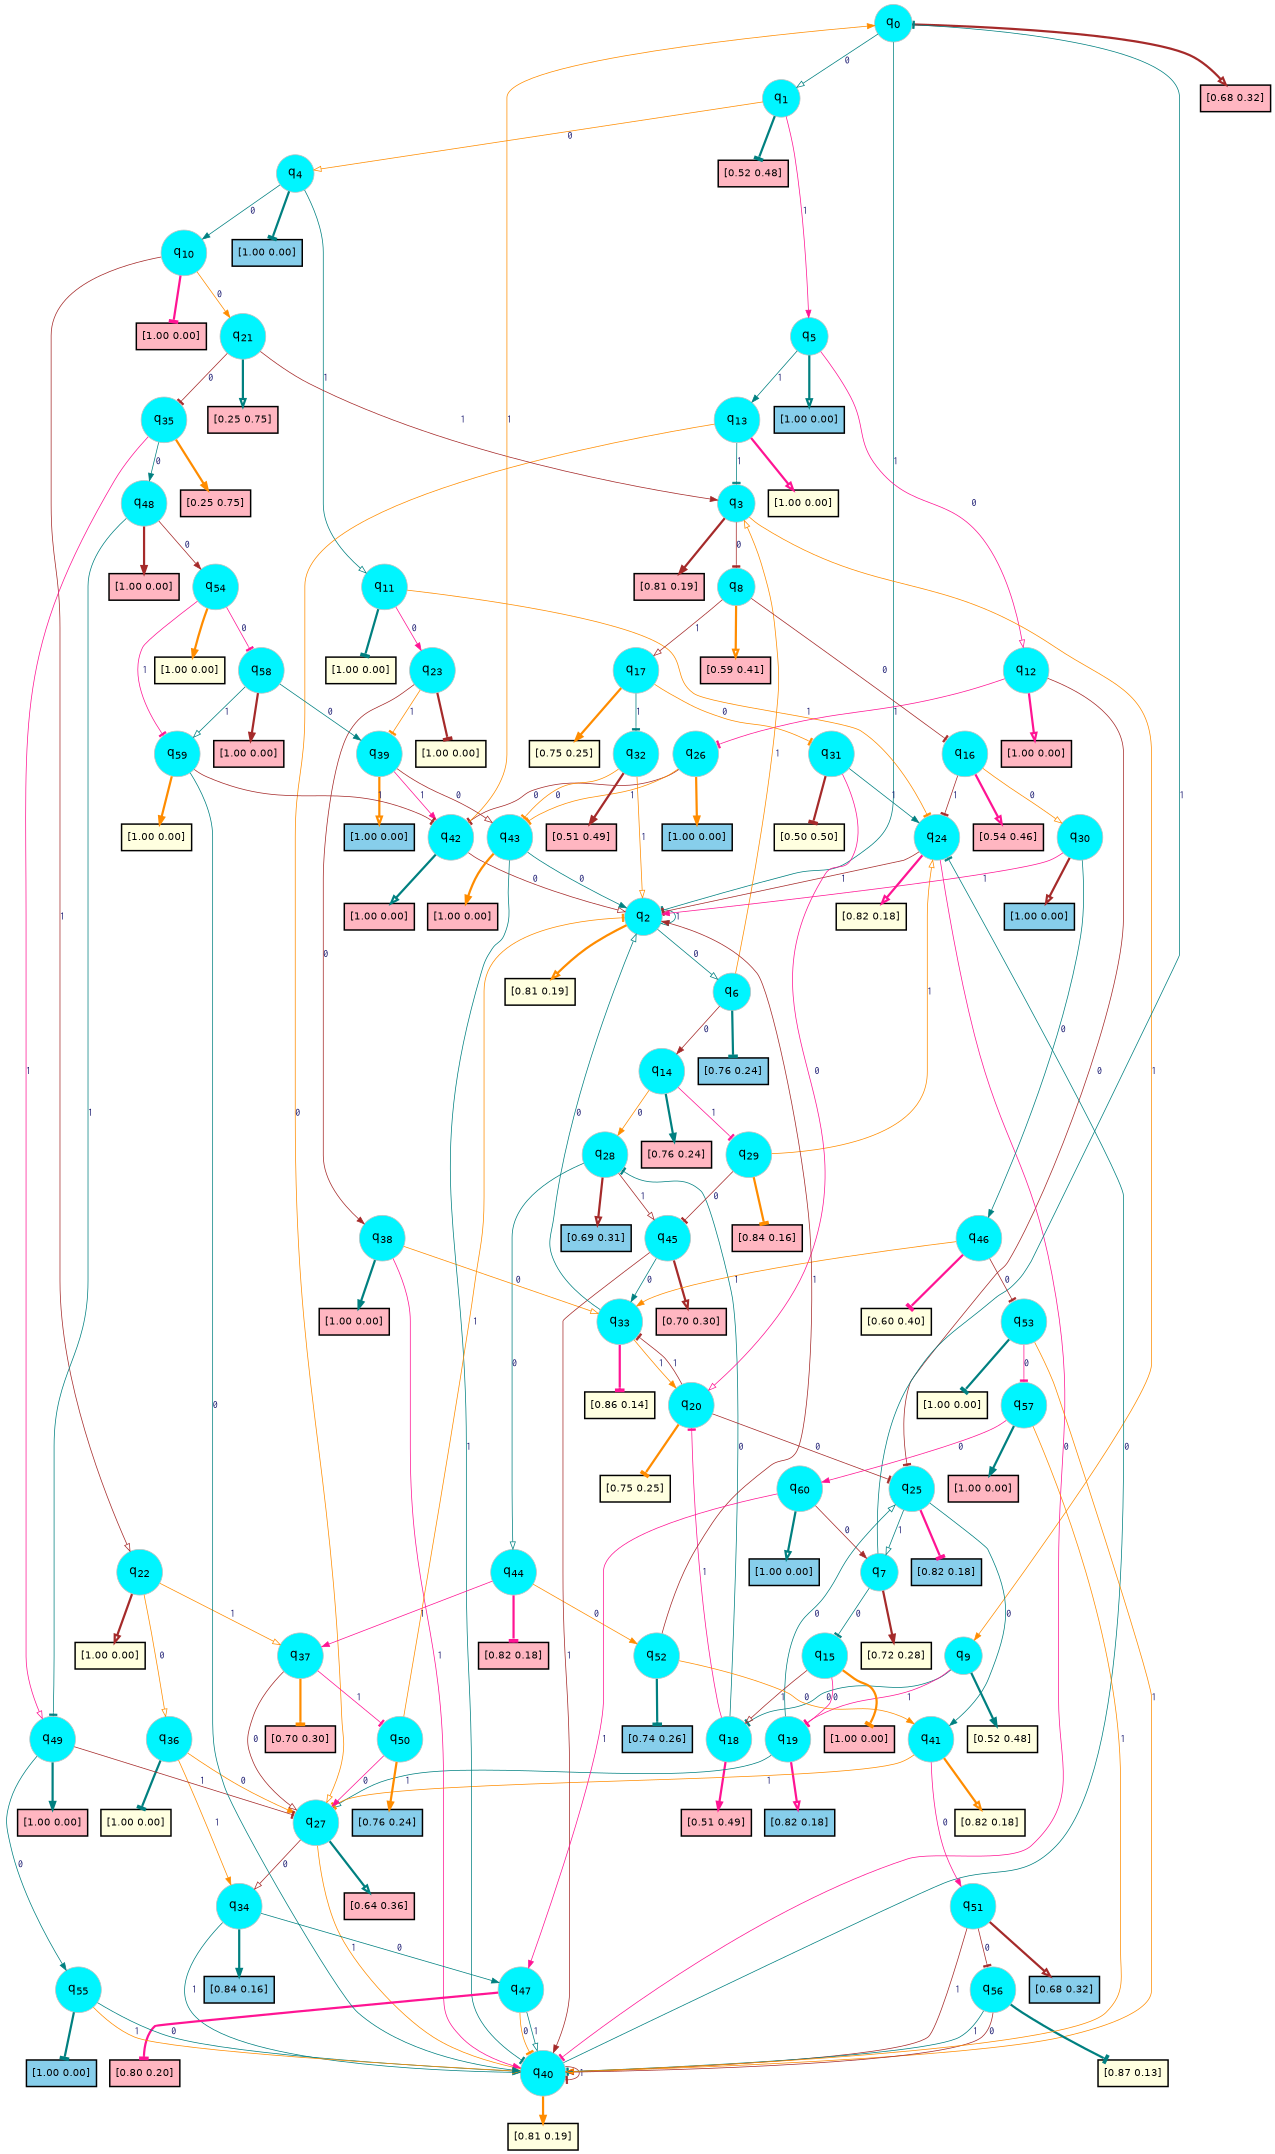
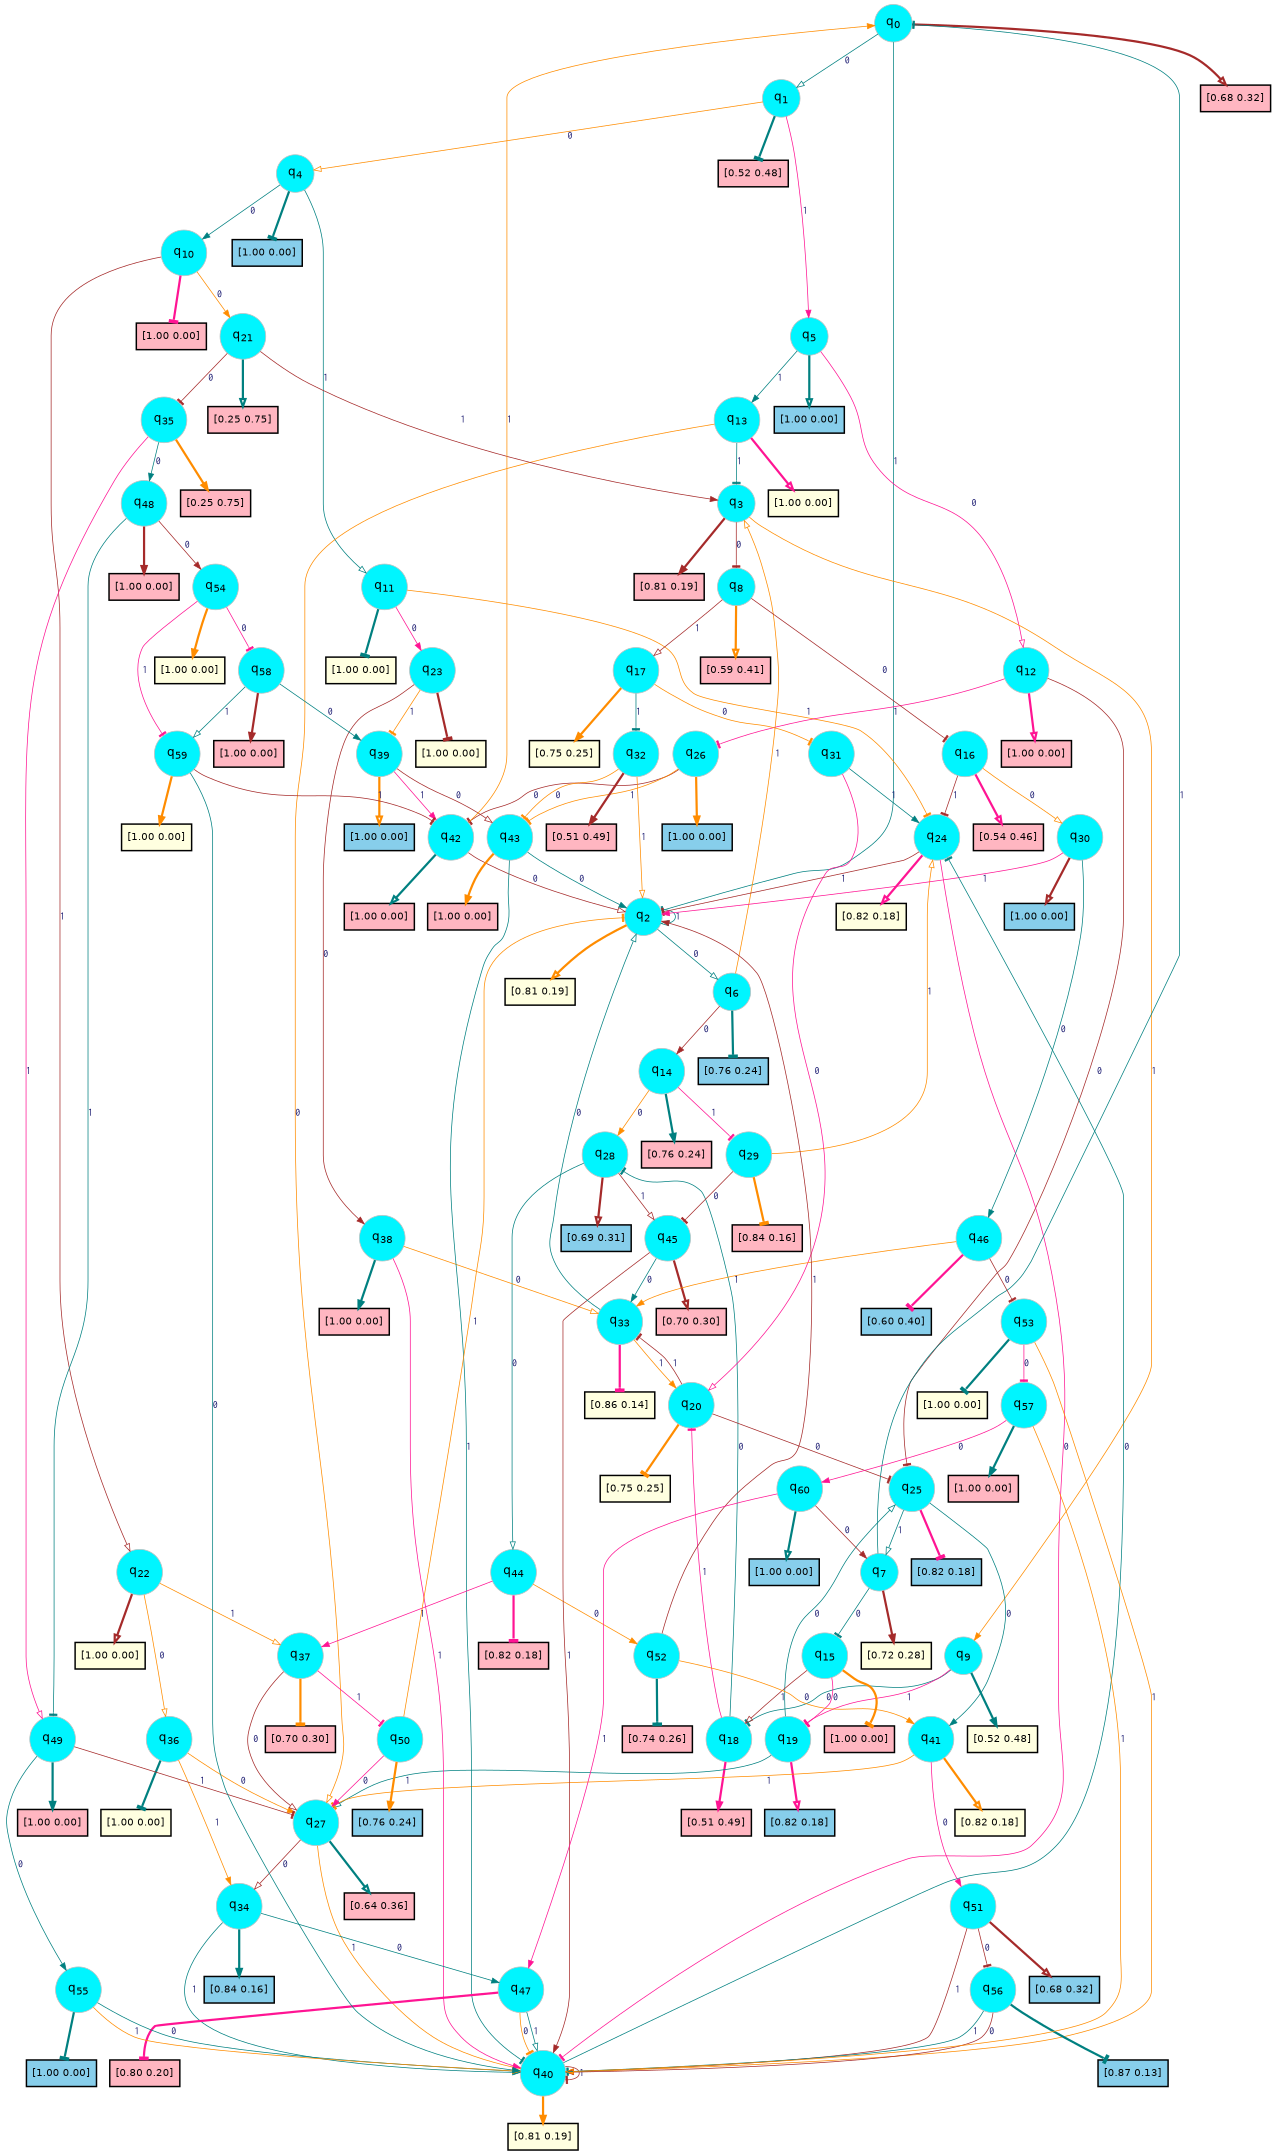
(809, 837) -> none
(896, 1322) -> (896, 1322)
(657, 1739) -> (657, 1739)
(1133, 2073) -> (1133, 2073)
